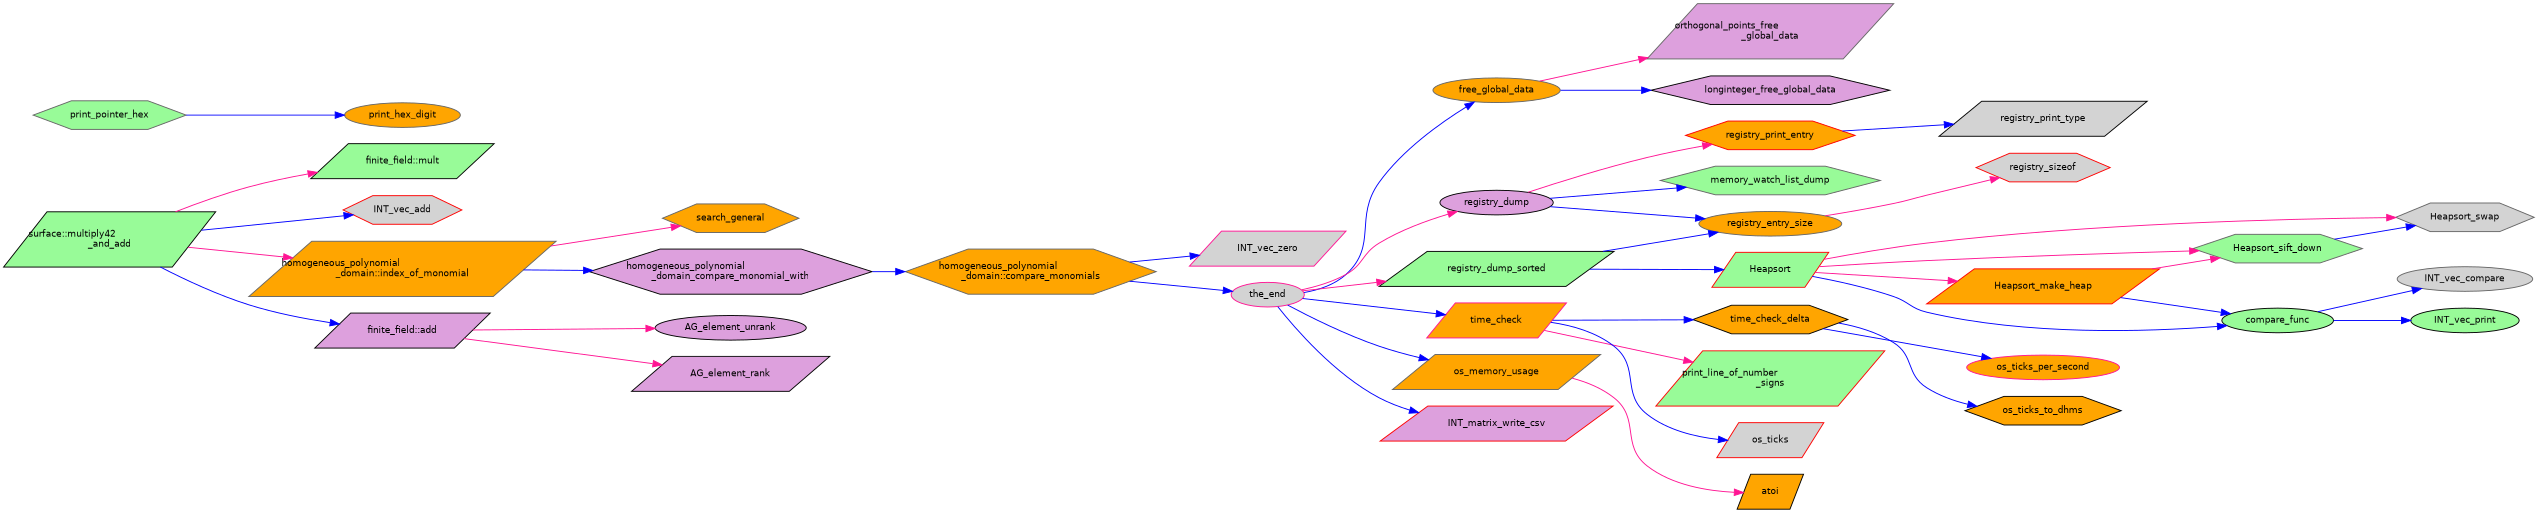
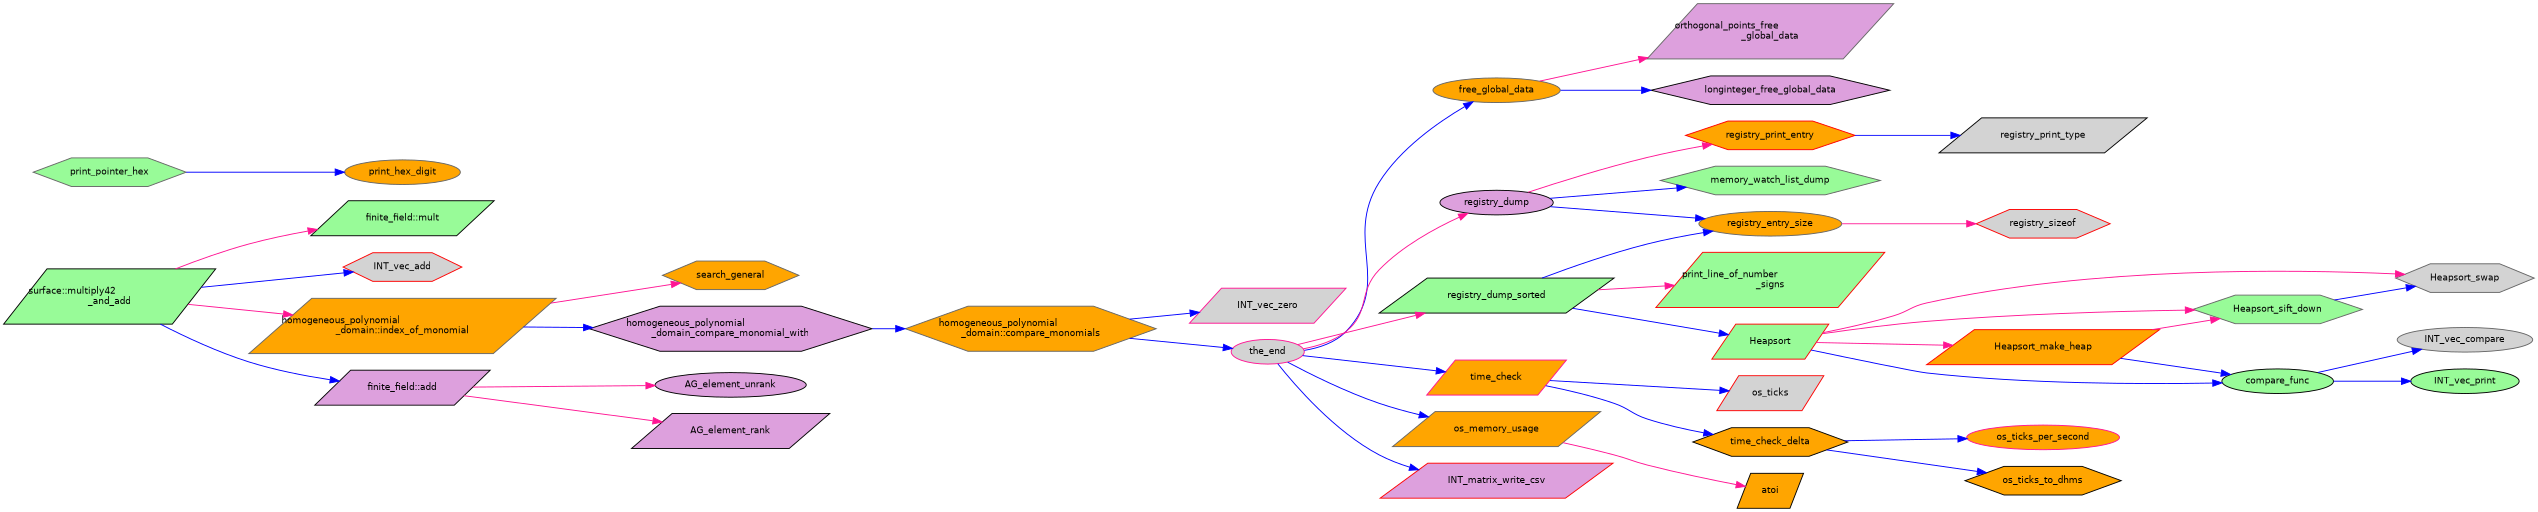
(1625, 348) -> (1631, 288)
